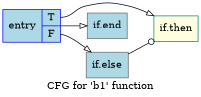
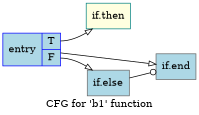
(139, 49) -> (140, 75)
